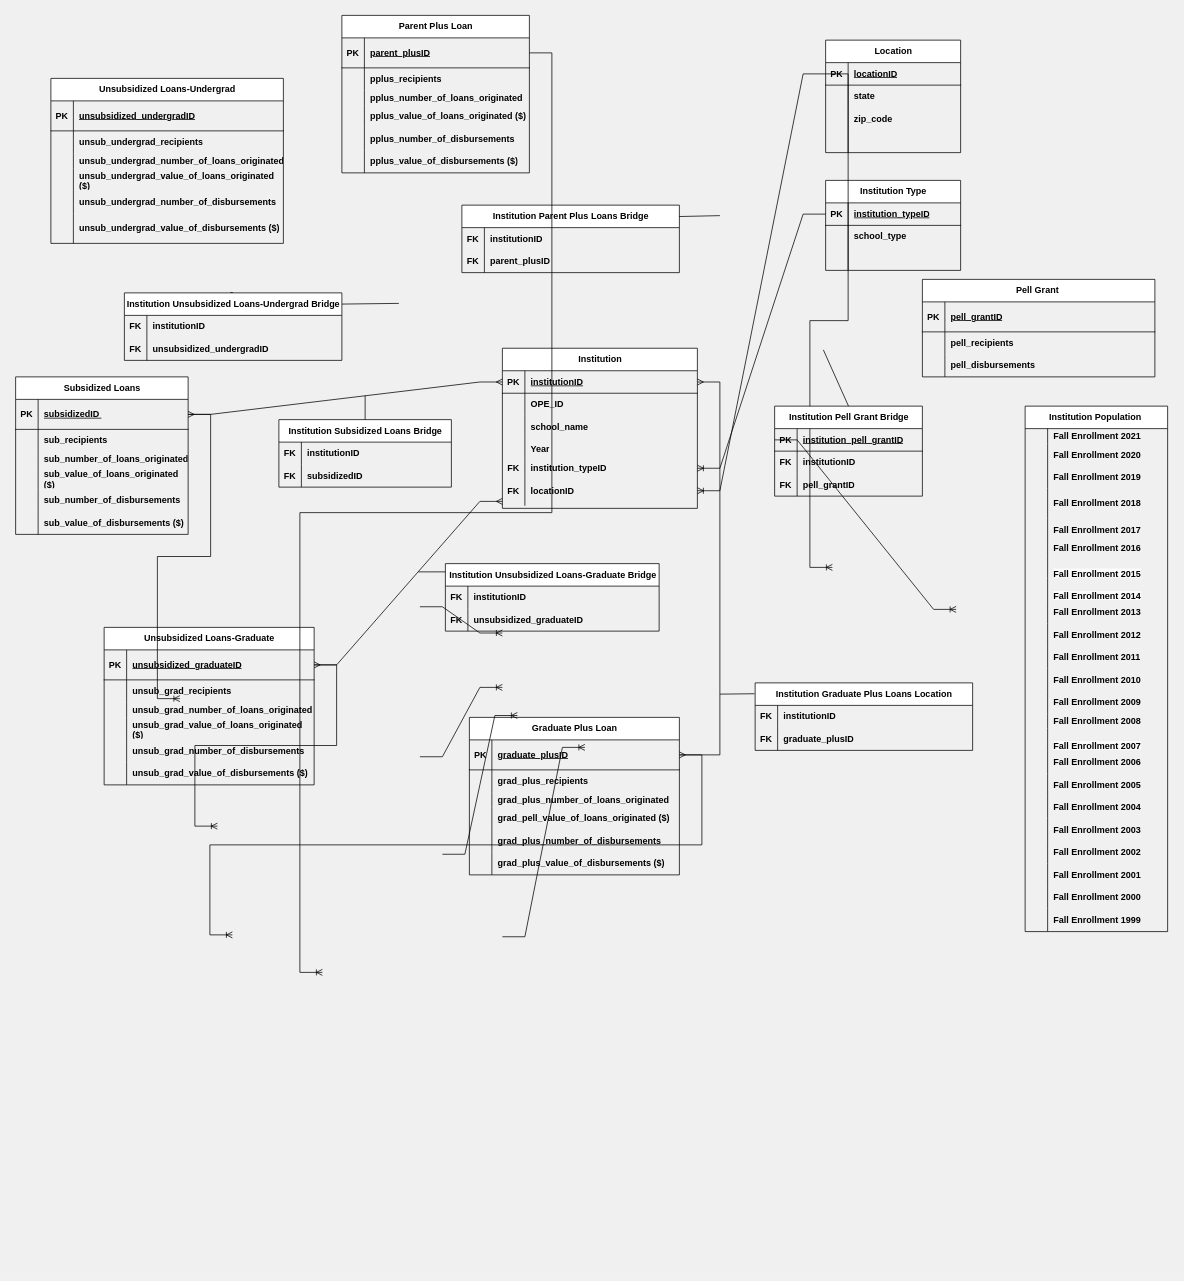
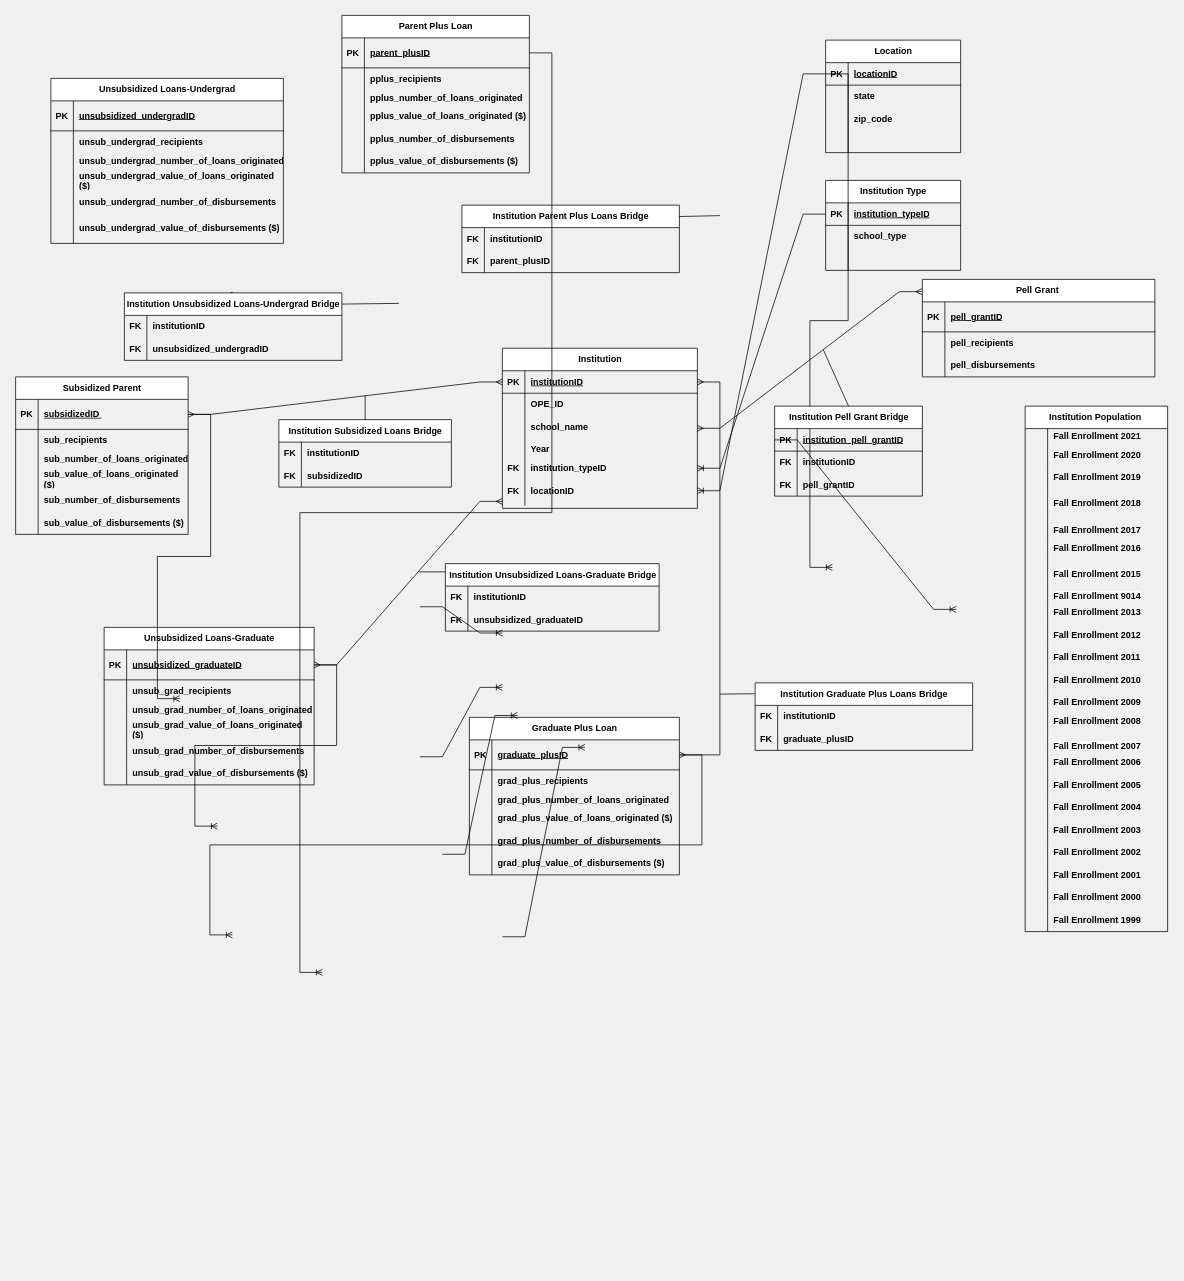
none -> (827, 346)
(102, 388) -> (102, 388)
(1097, 590) -> (1097, 590)
(864, 694) -> (864, 694)
(588, 819) -> (588, 819)
